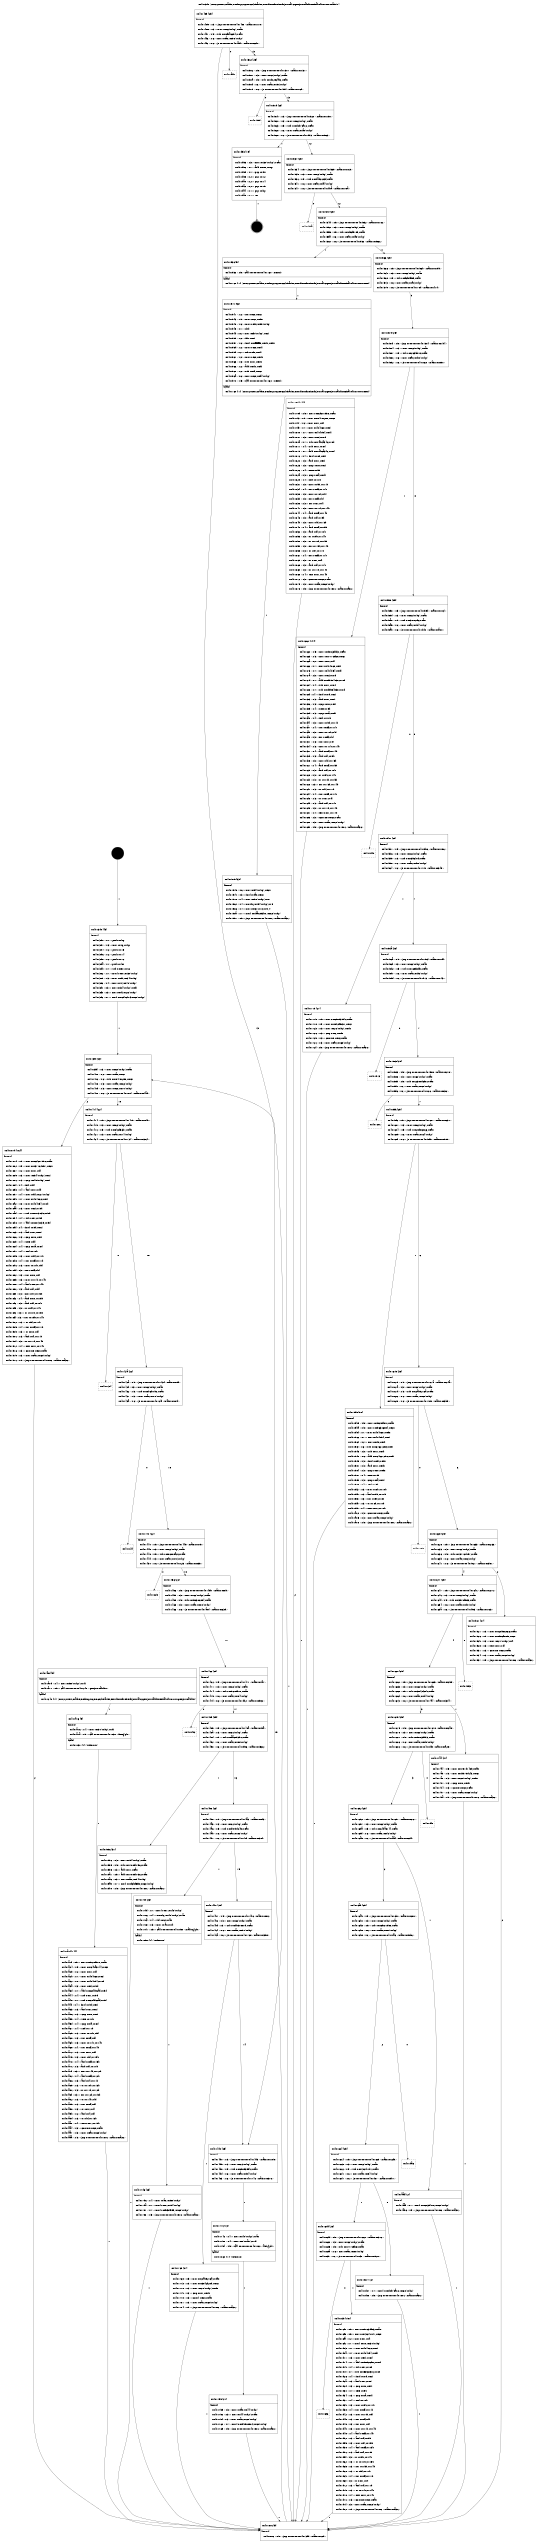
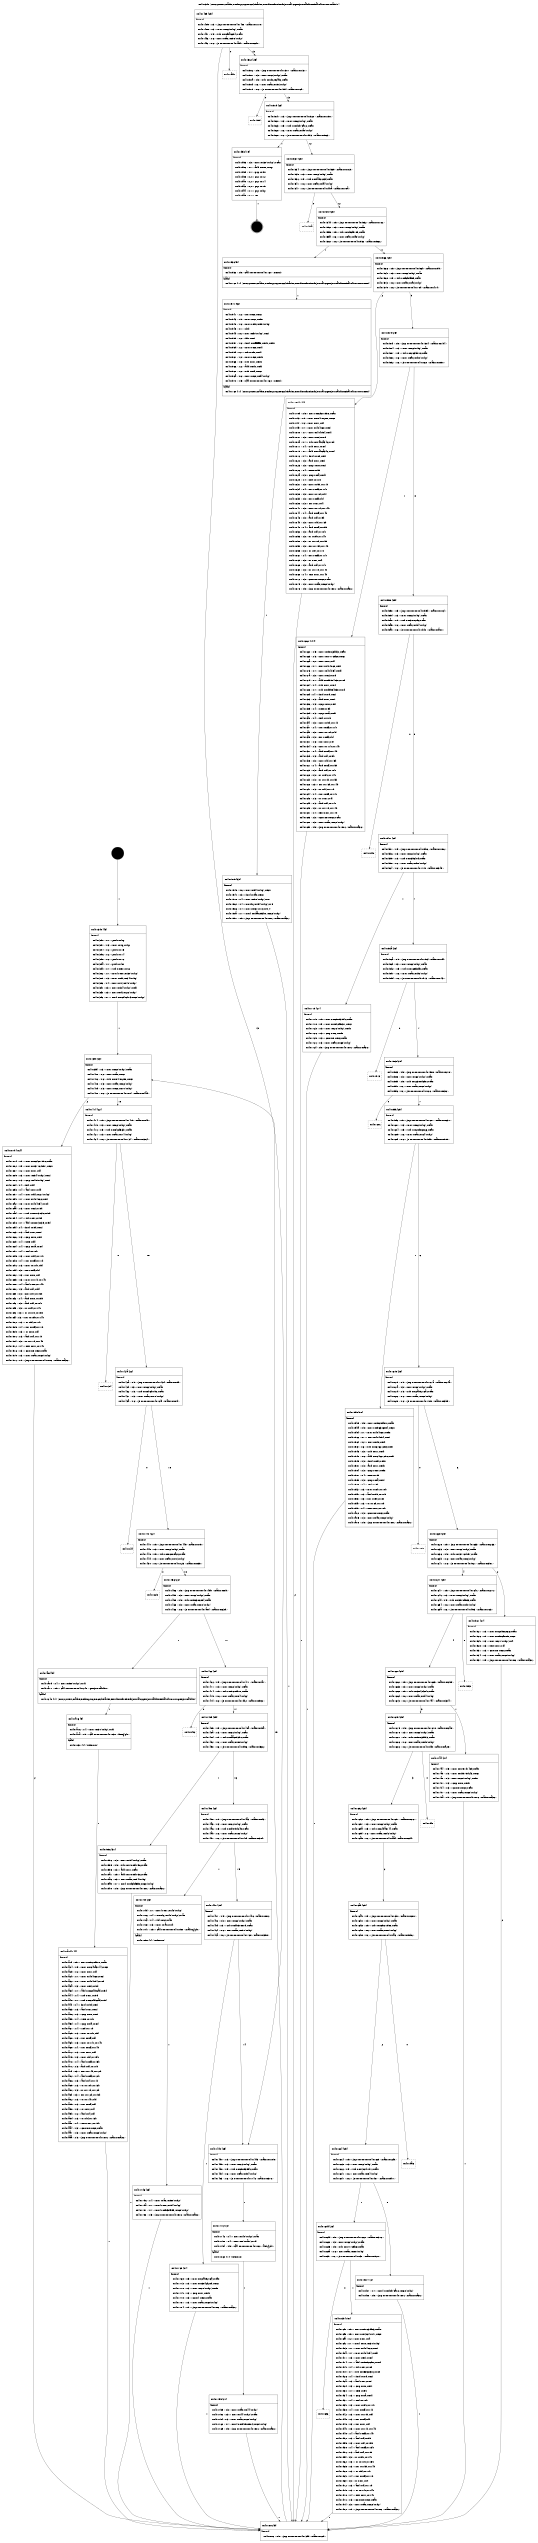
none -> (377, 353)
none -> (156, 1641)
(427, 2202) -> none
